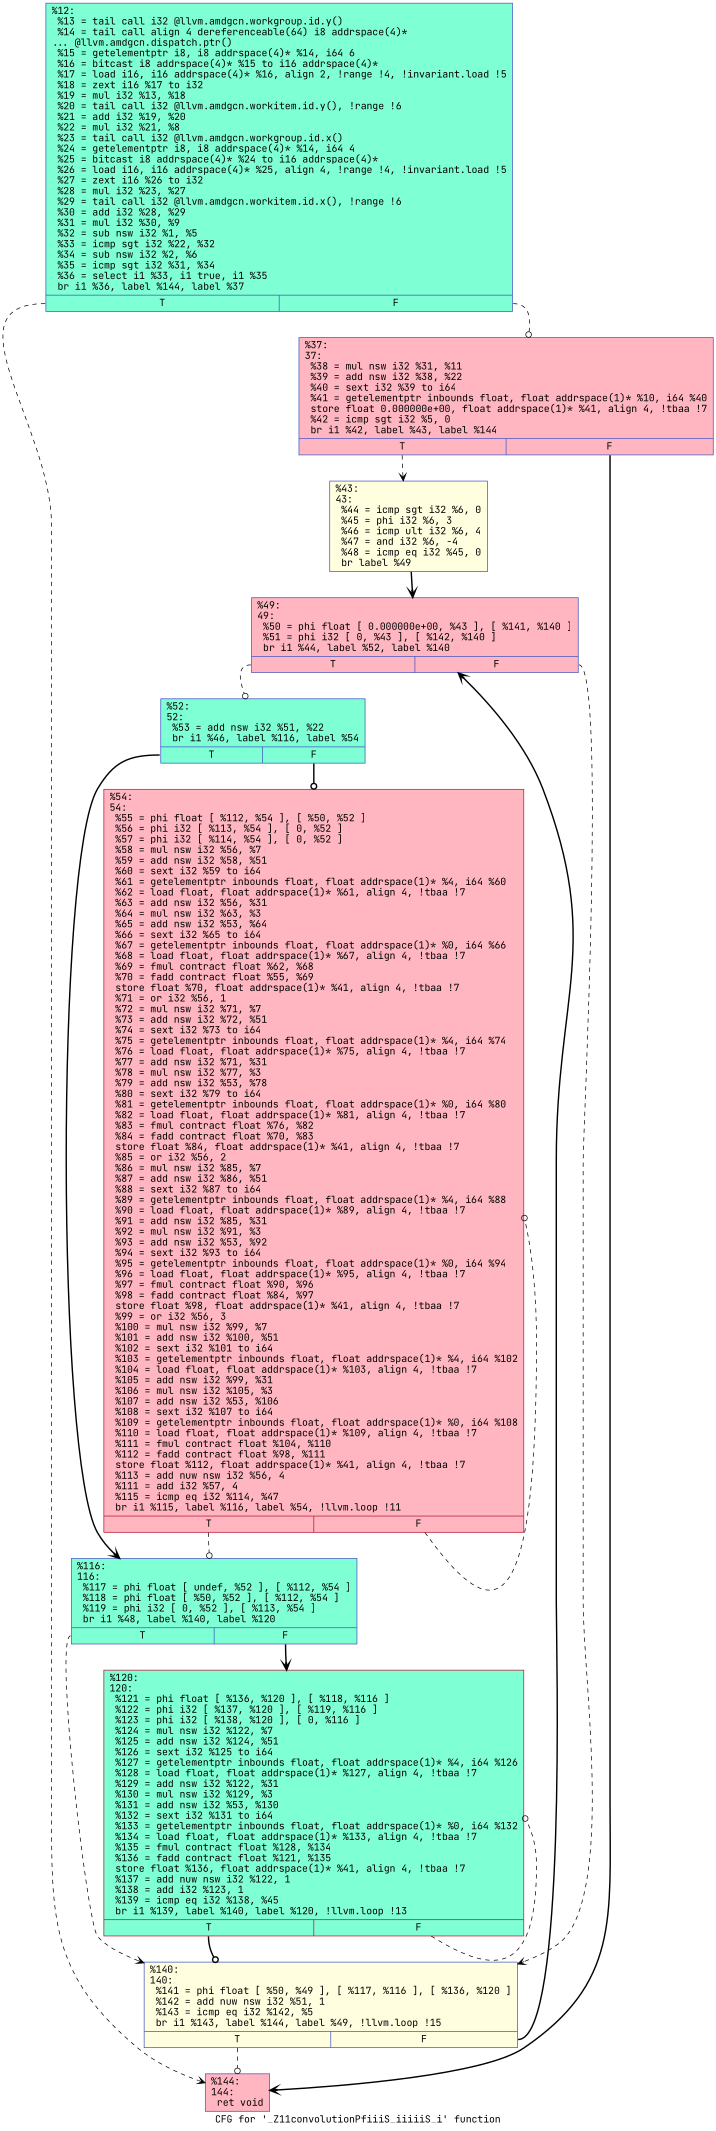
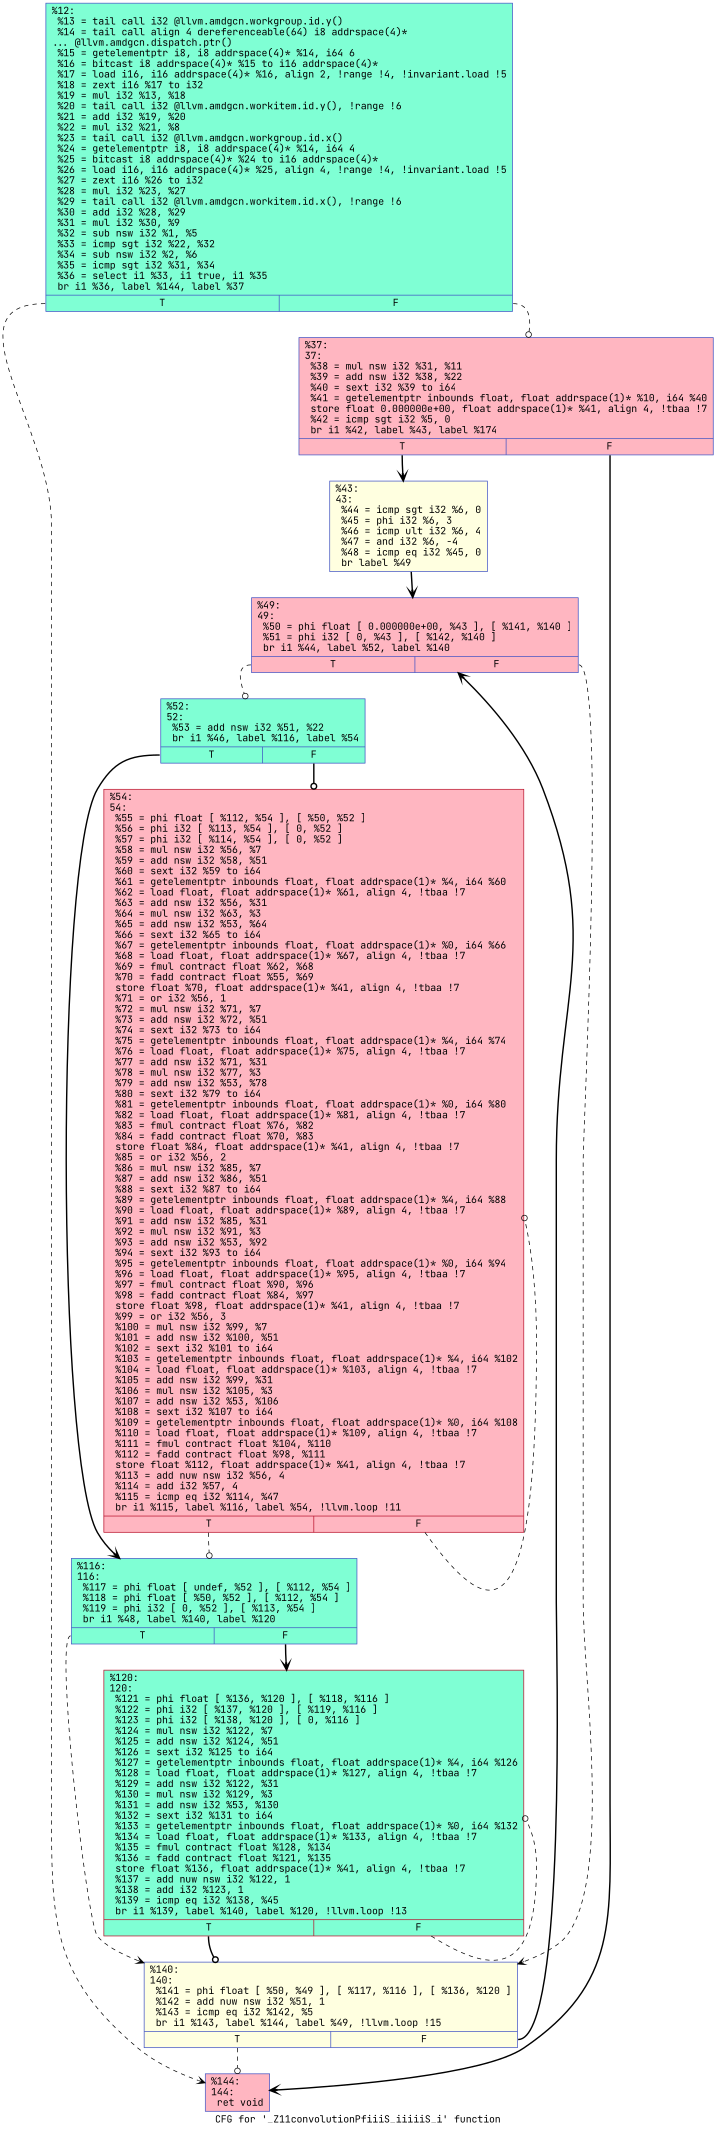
(401, 430) -> (401, 430)
(402, 465) -> (402, 465)
(174, 1486) -> (174, 1486)
